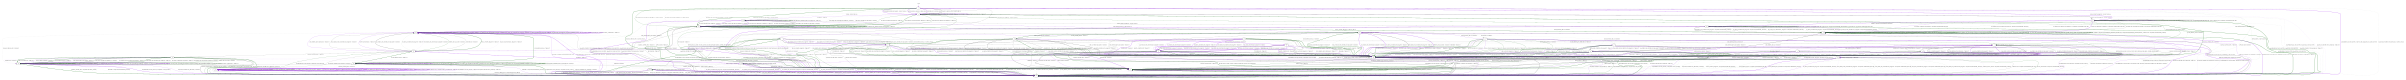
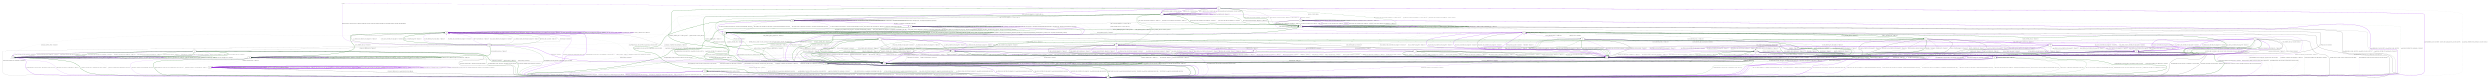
(675, 49) -> (389, 44)
